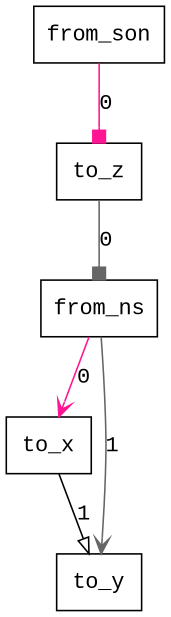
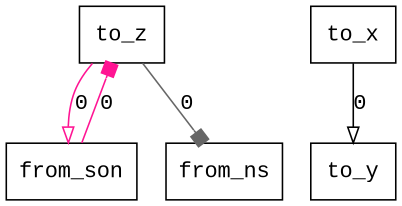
none -> (74, 93)
(77, 369) -> none
(106, 437) -> none
(84, 514) -> (360, 103)
